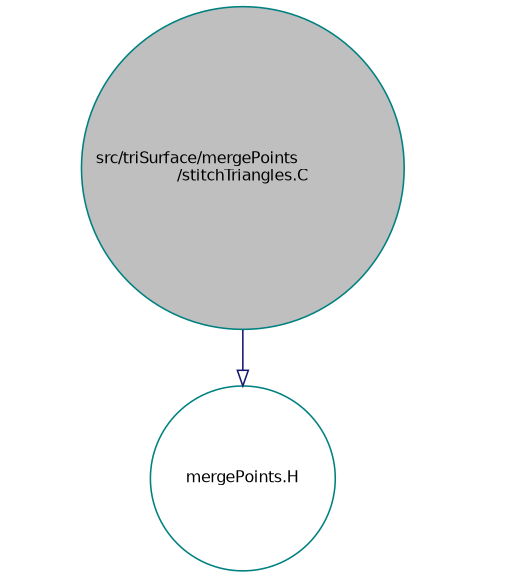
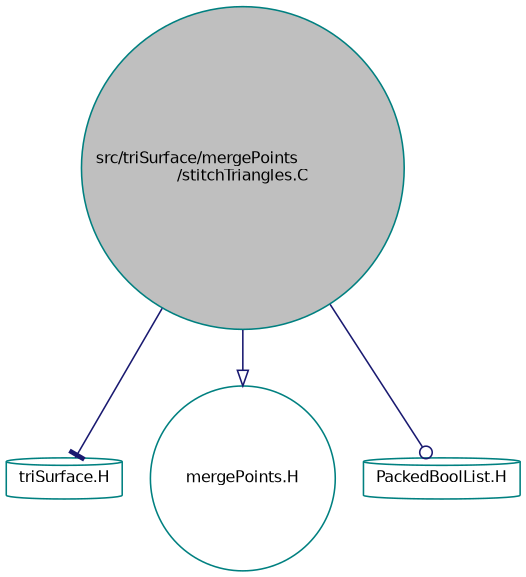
none -> (64, 478)
none -> (442, 478)
